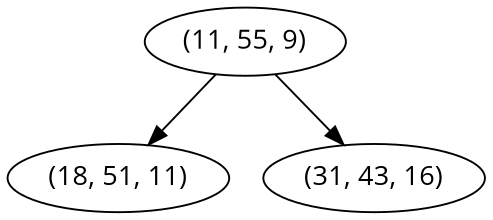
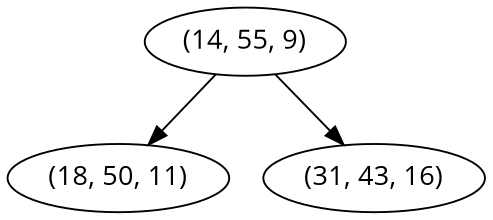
(245, 42) -> (245, 42)
(118, 178) -> (118, 178)
